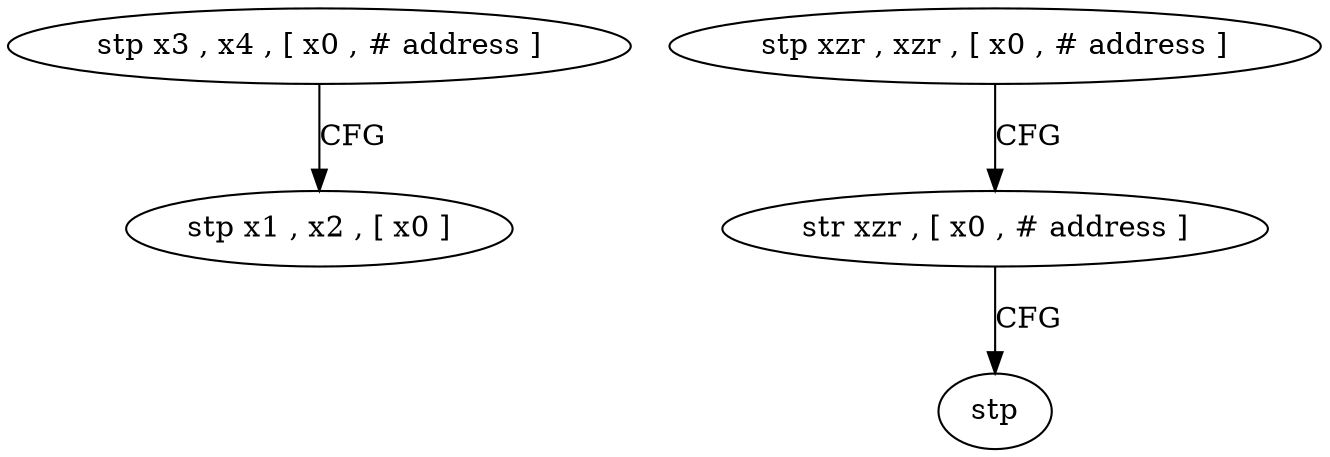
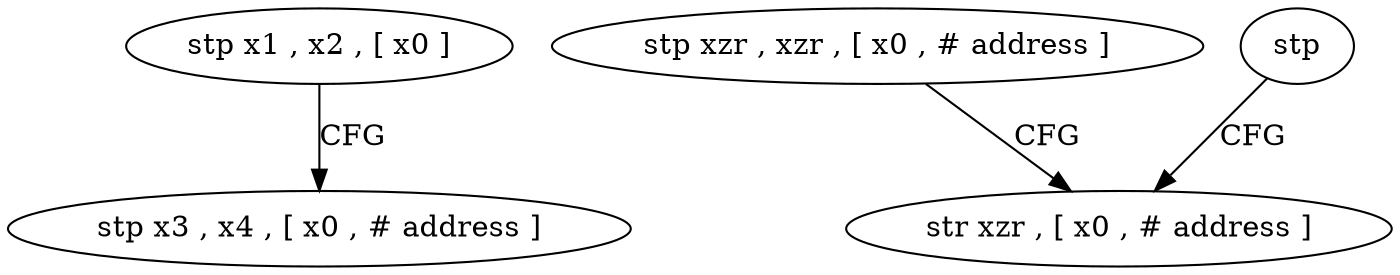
(319, 127) -> (319, 127)
(995, 310) -> (1219, 127)
